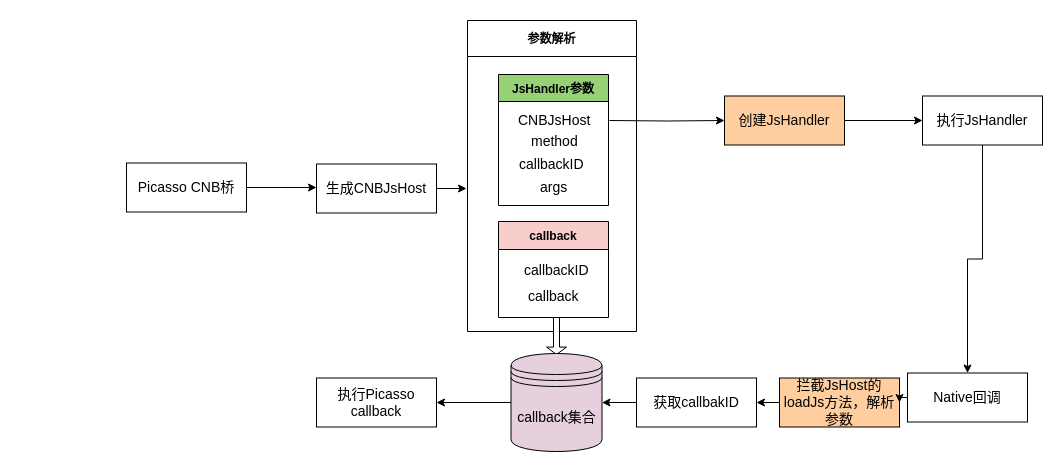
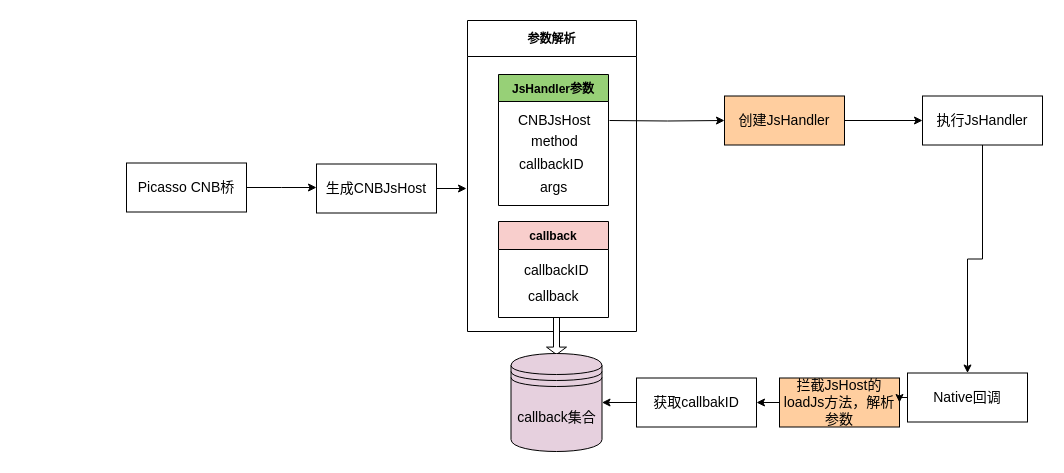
(377, 403) -> none
(477, 403) -> none
